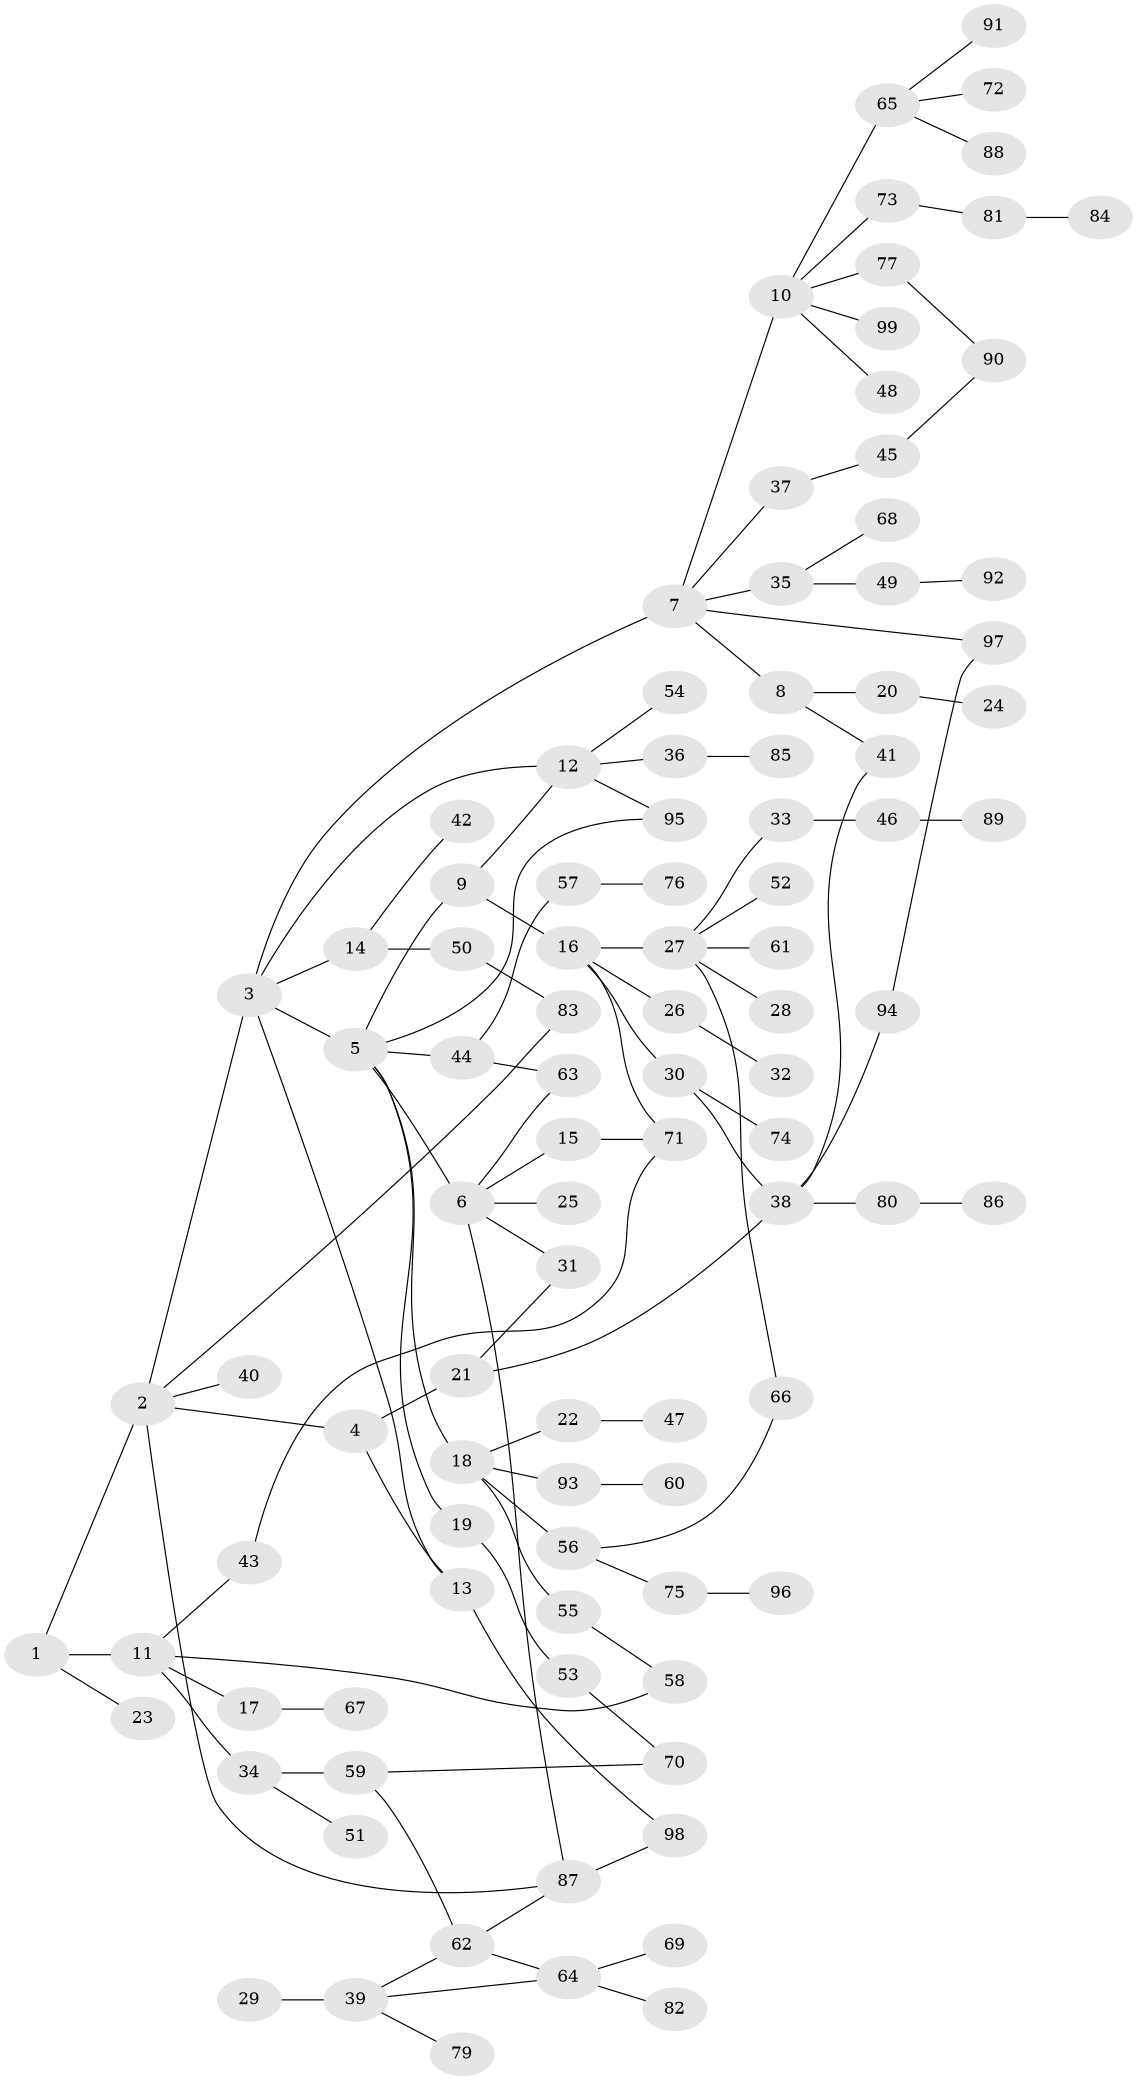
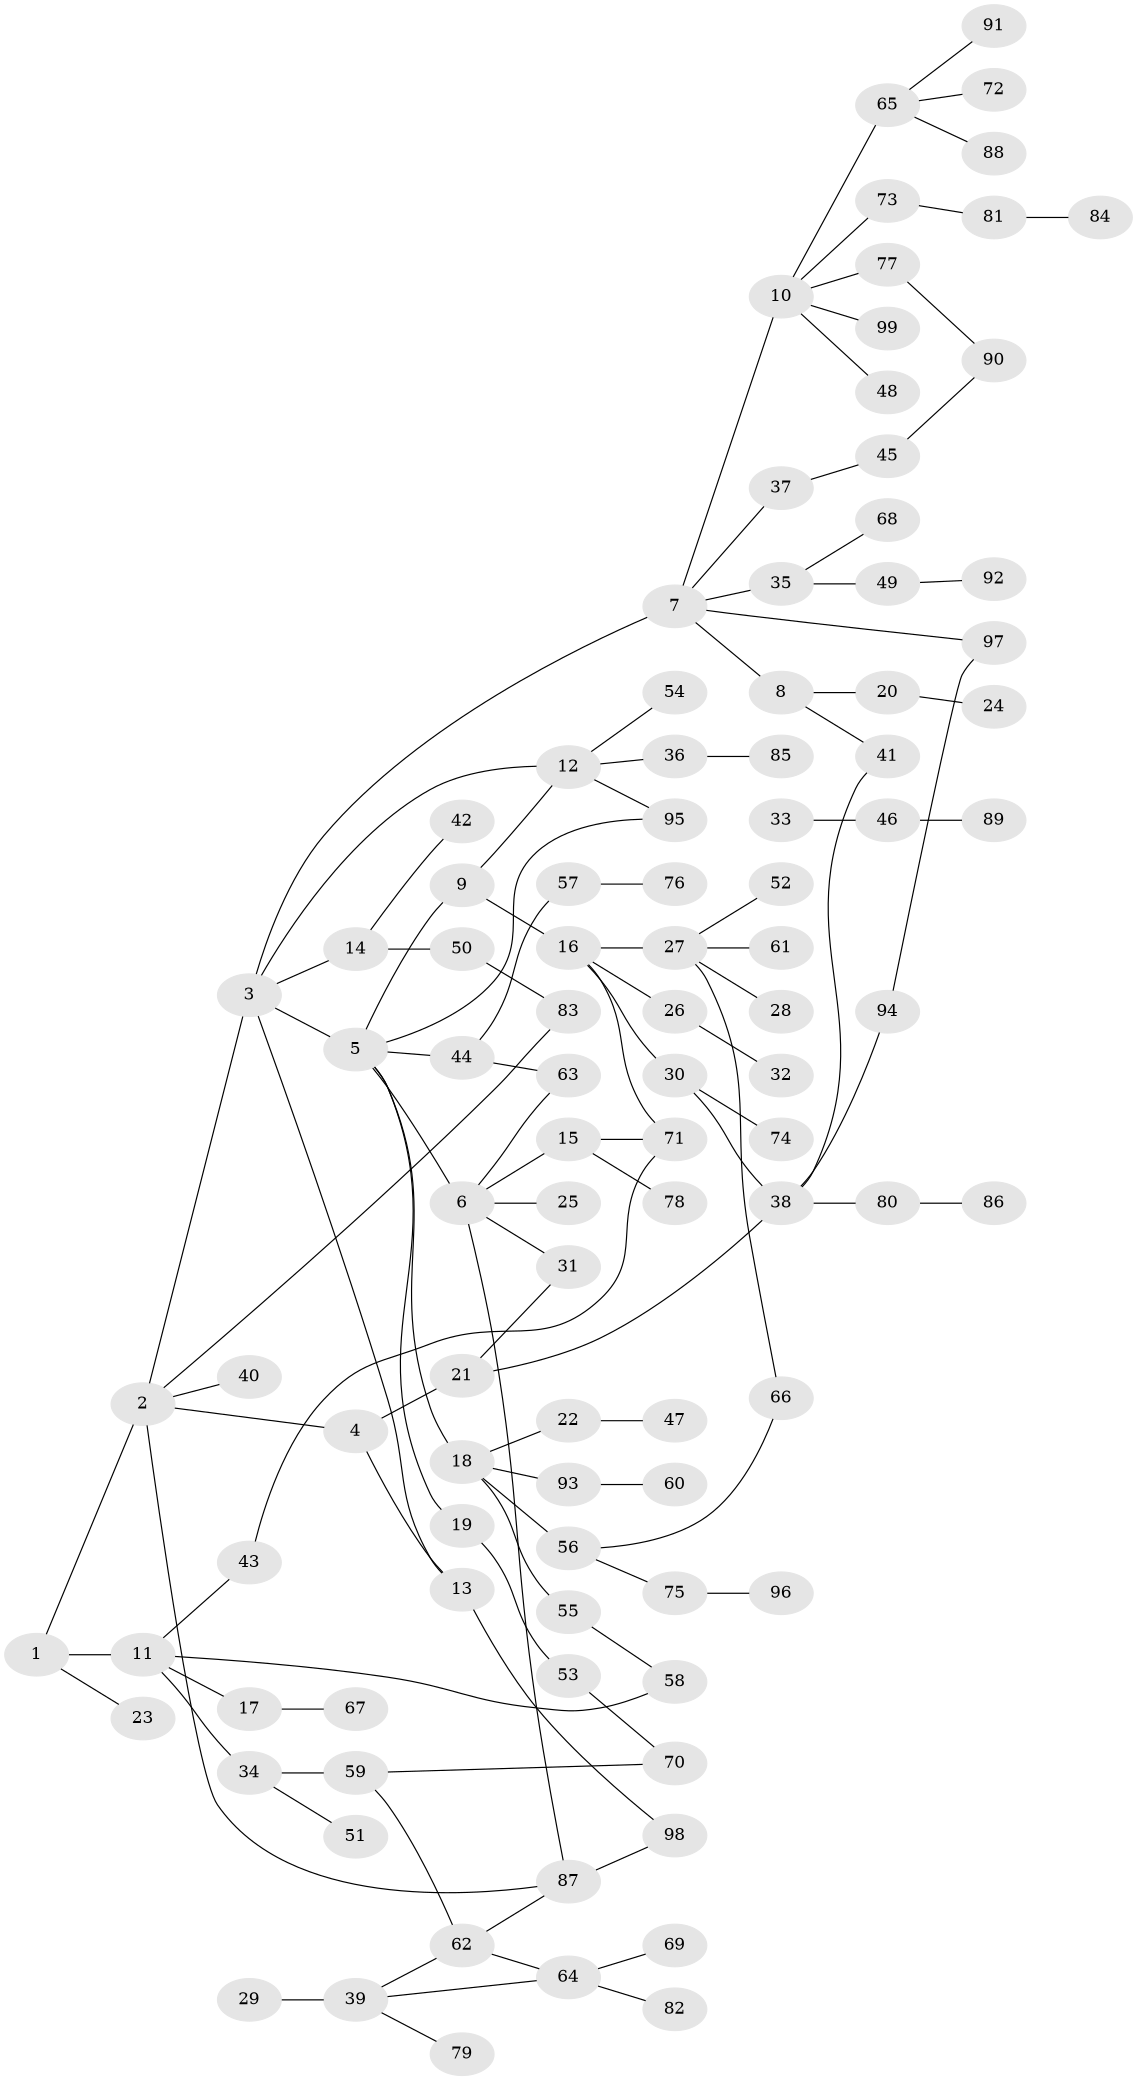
(728, 884) -> none
none -> (675, 1203)
